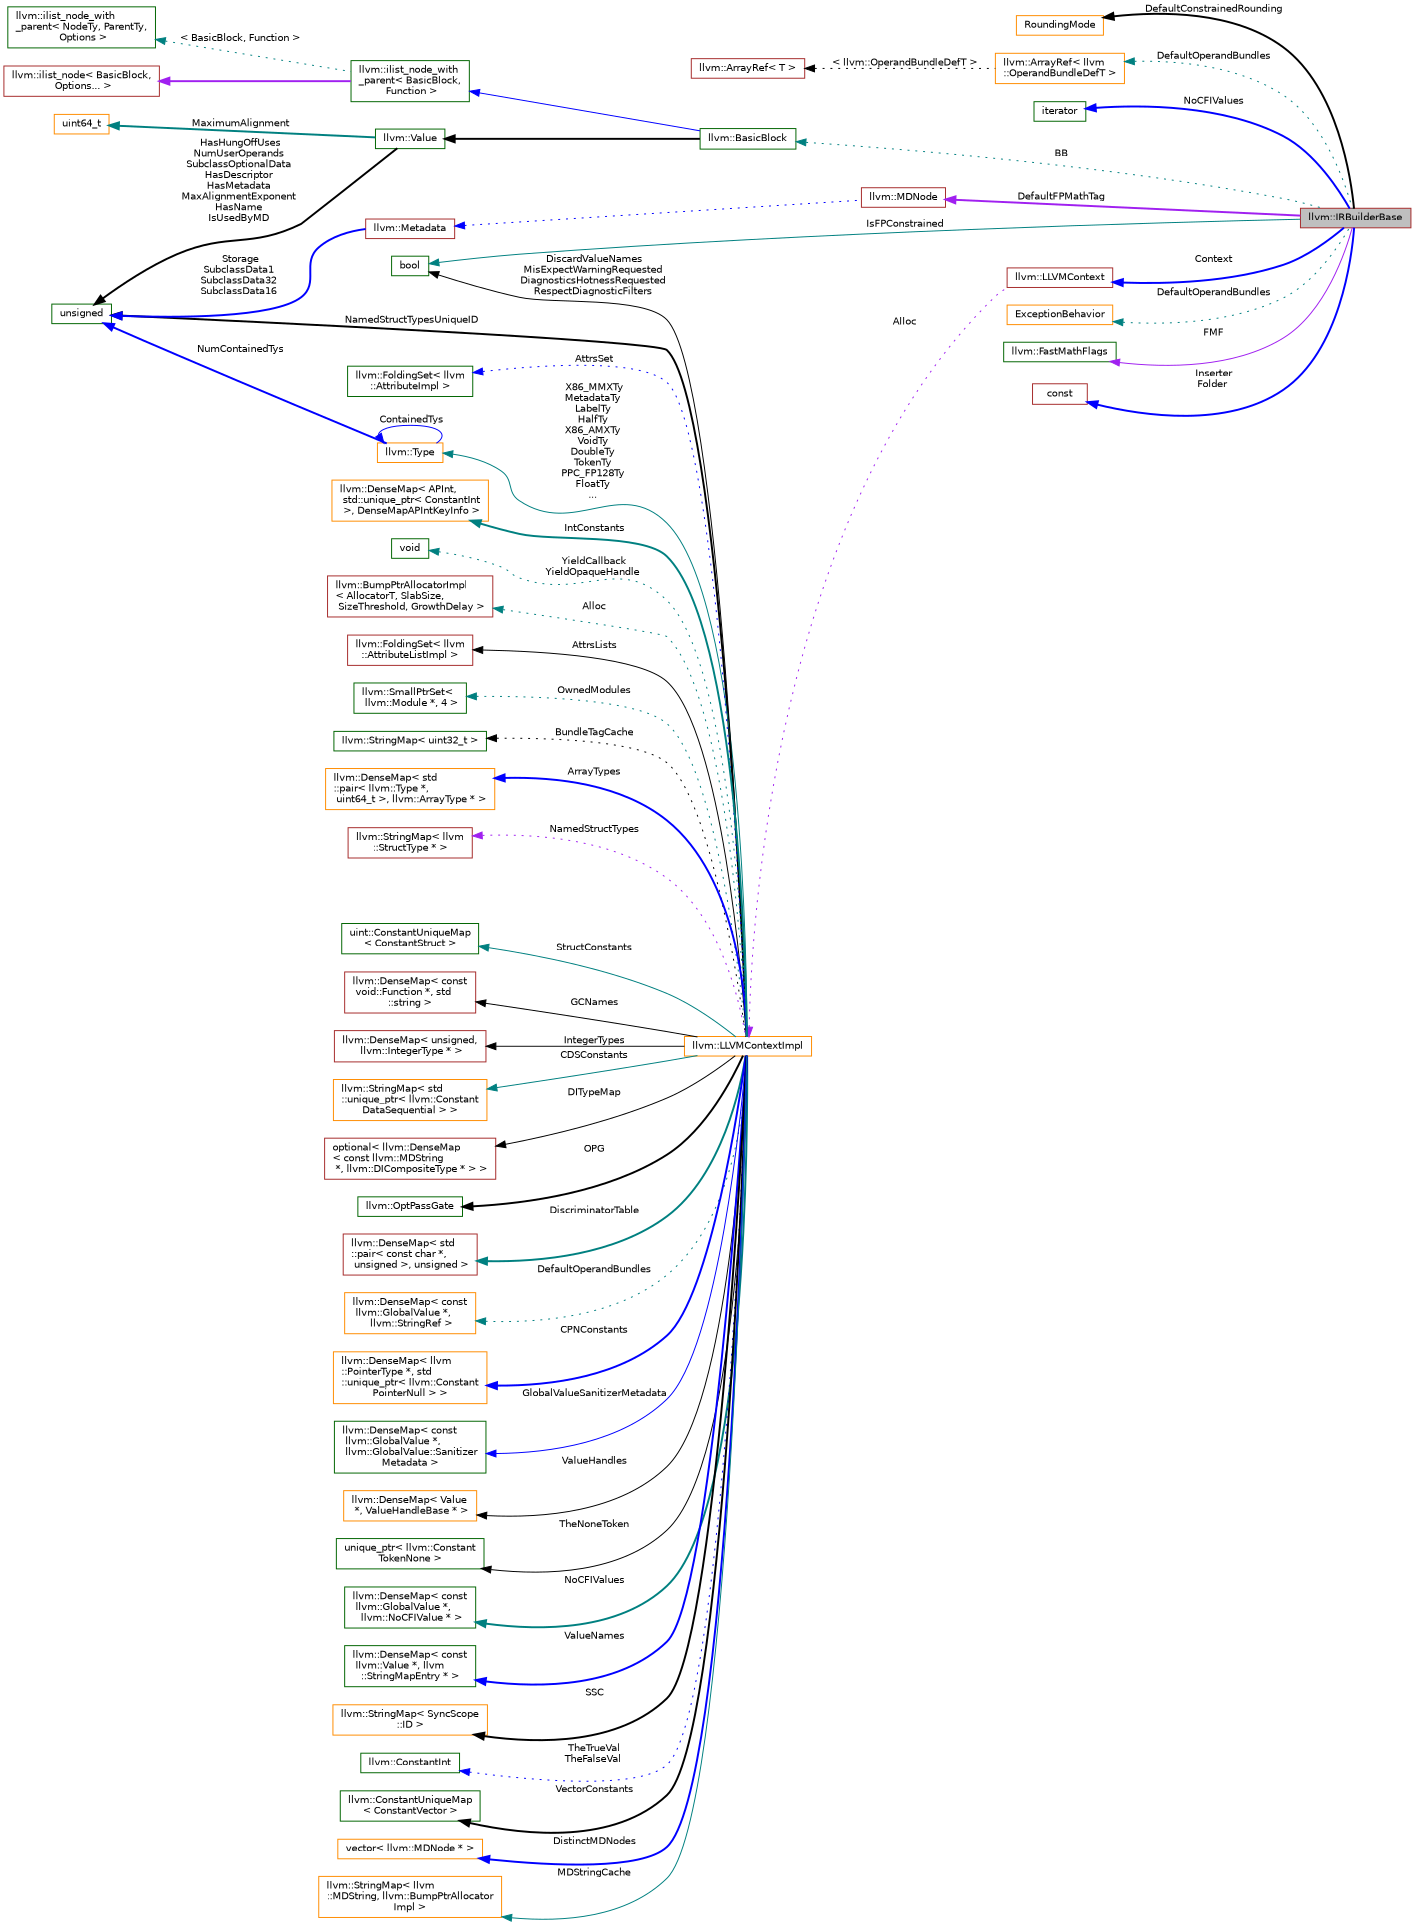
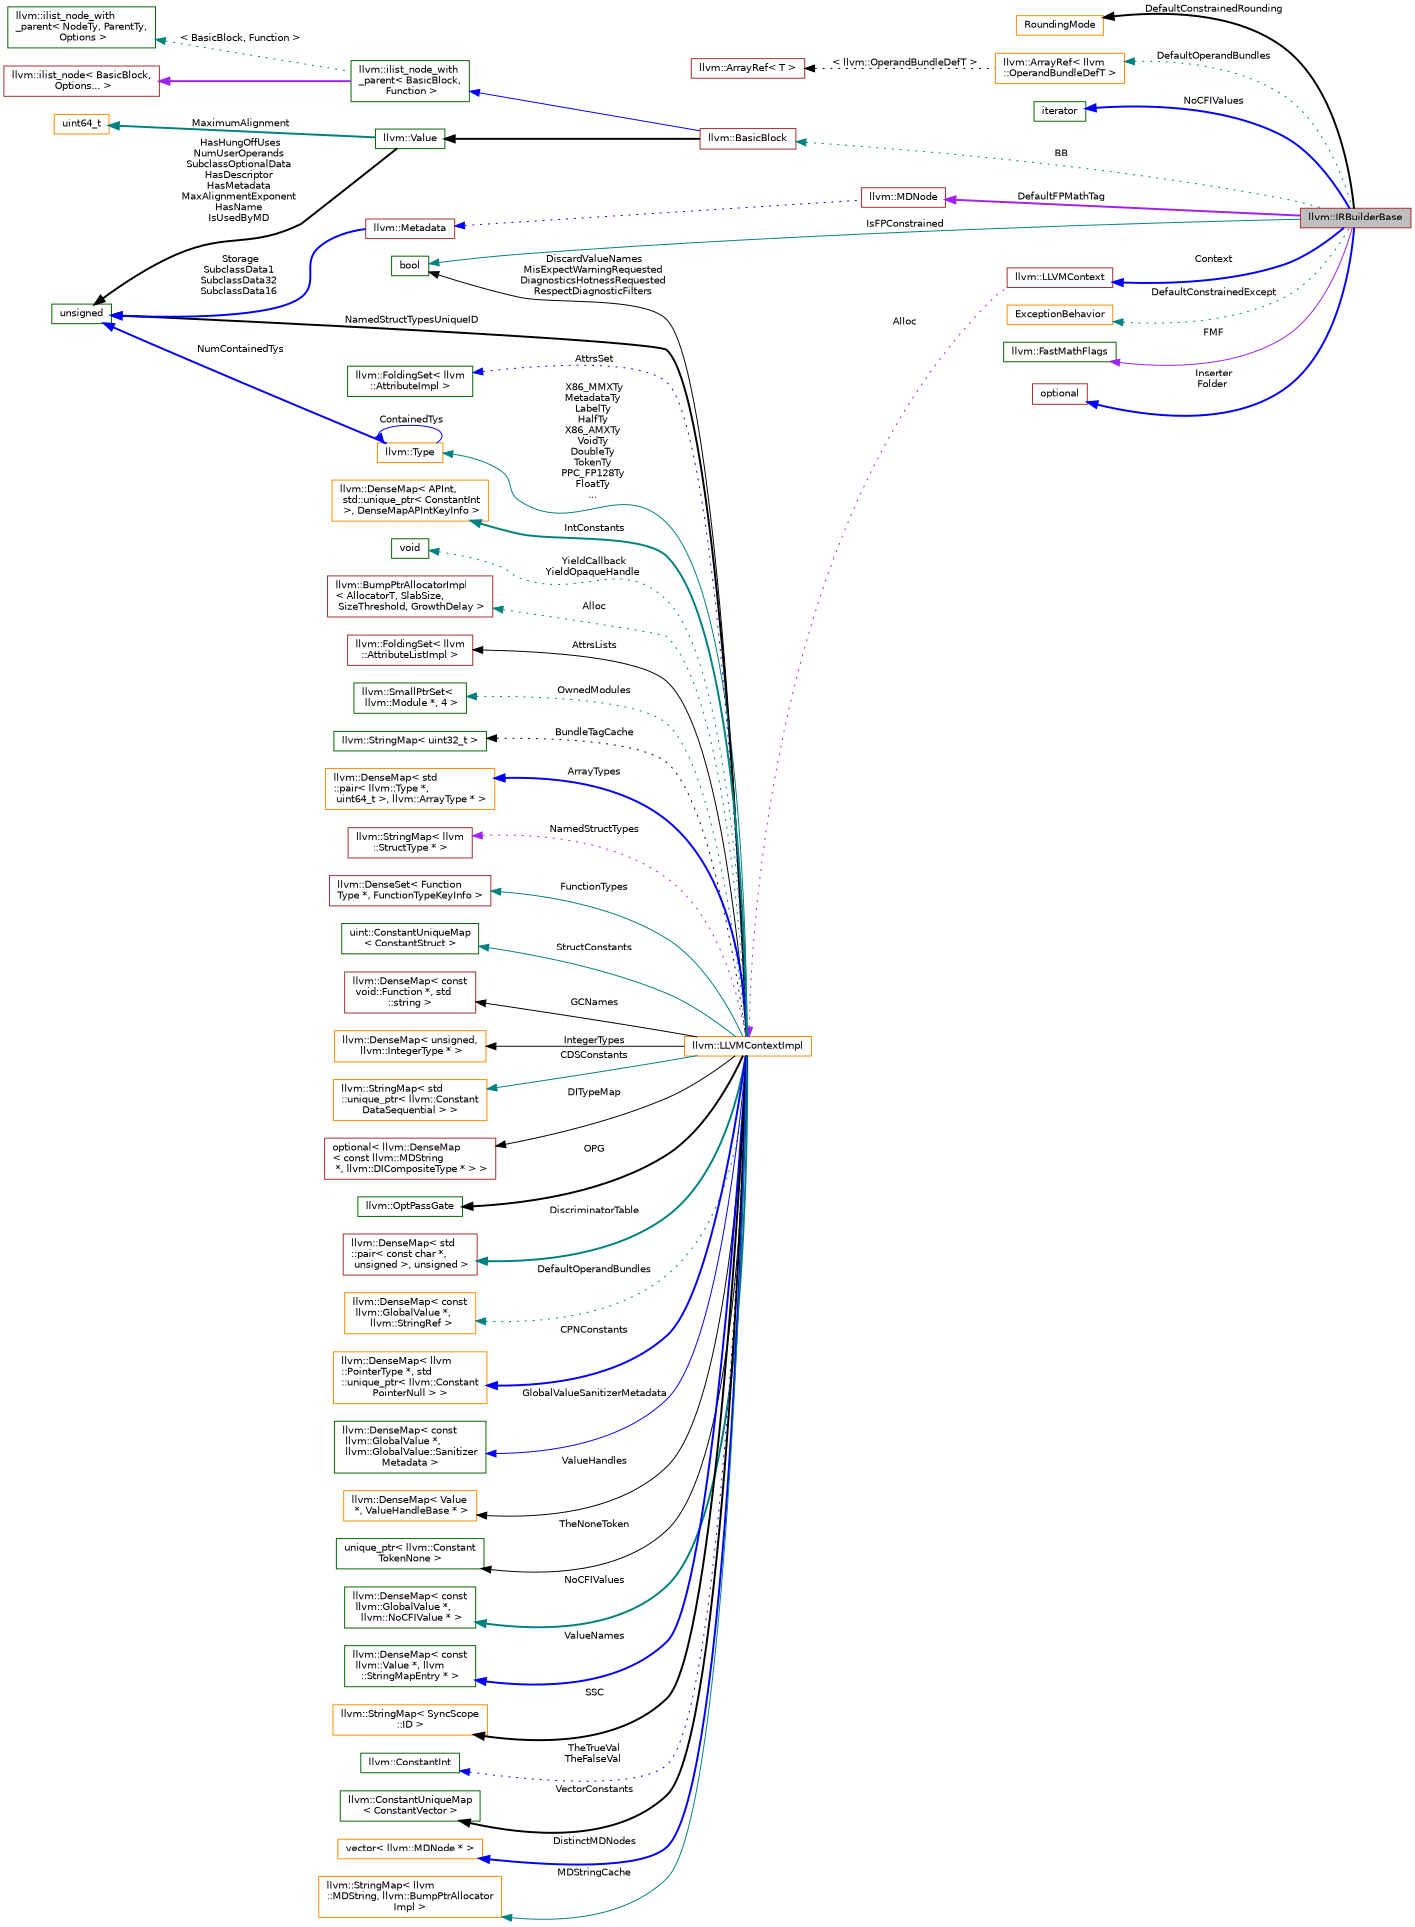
(748, 139) -> (748, 139)
(1212, 293) -> (1212, 293)
(1060, 394) -> (1060, 394)
none -> (410, 891)
(410, 1046) -> (410, 1046)
